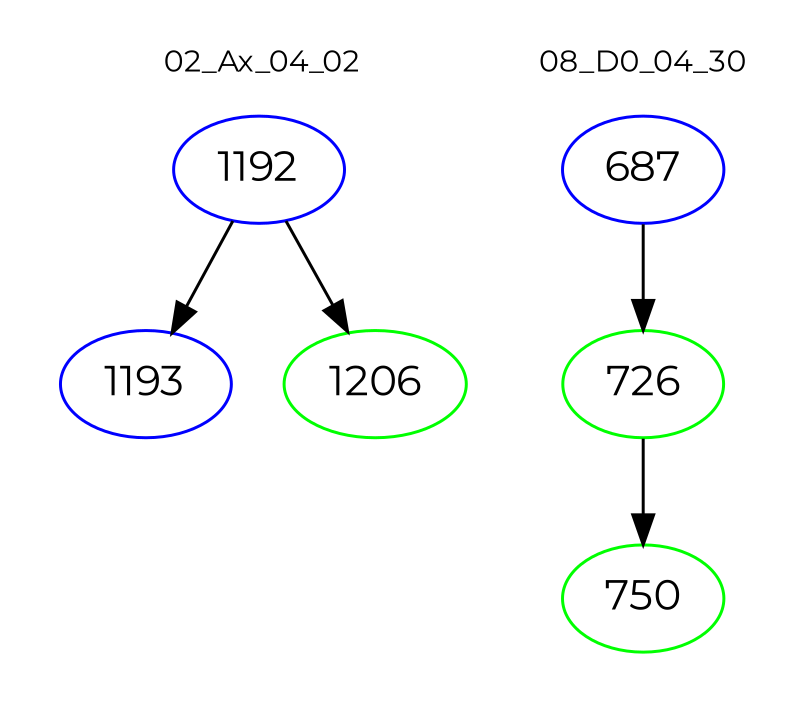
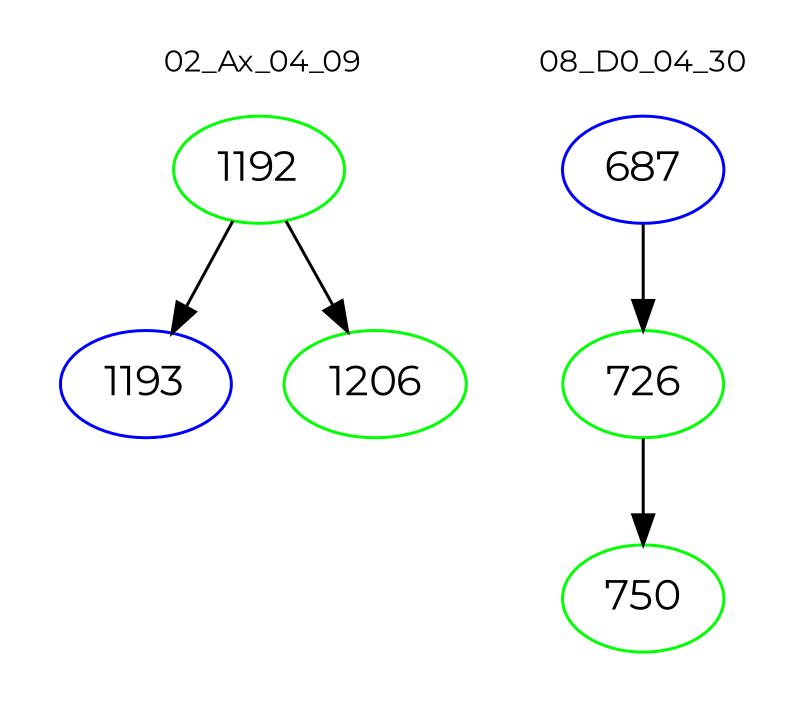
(264, 64) -> (264, 64)
(259, 170) -> (259, 170)
